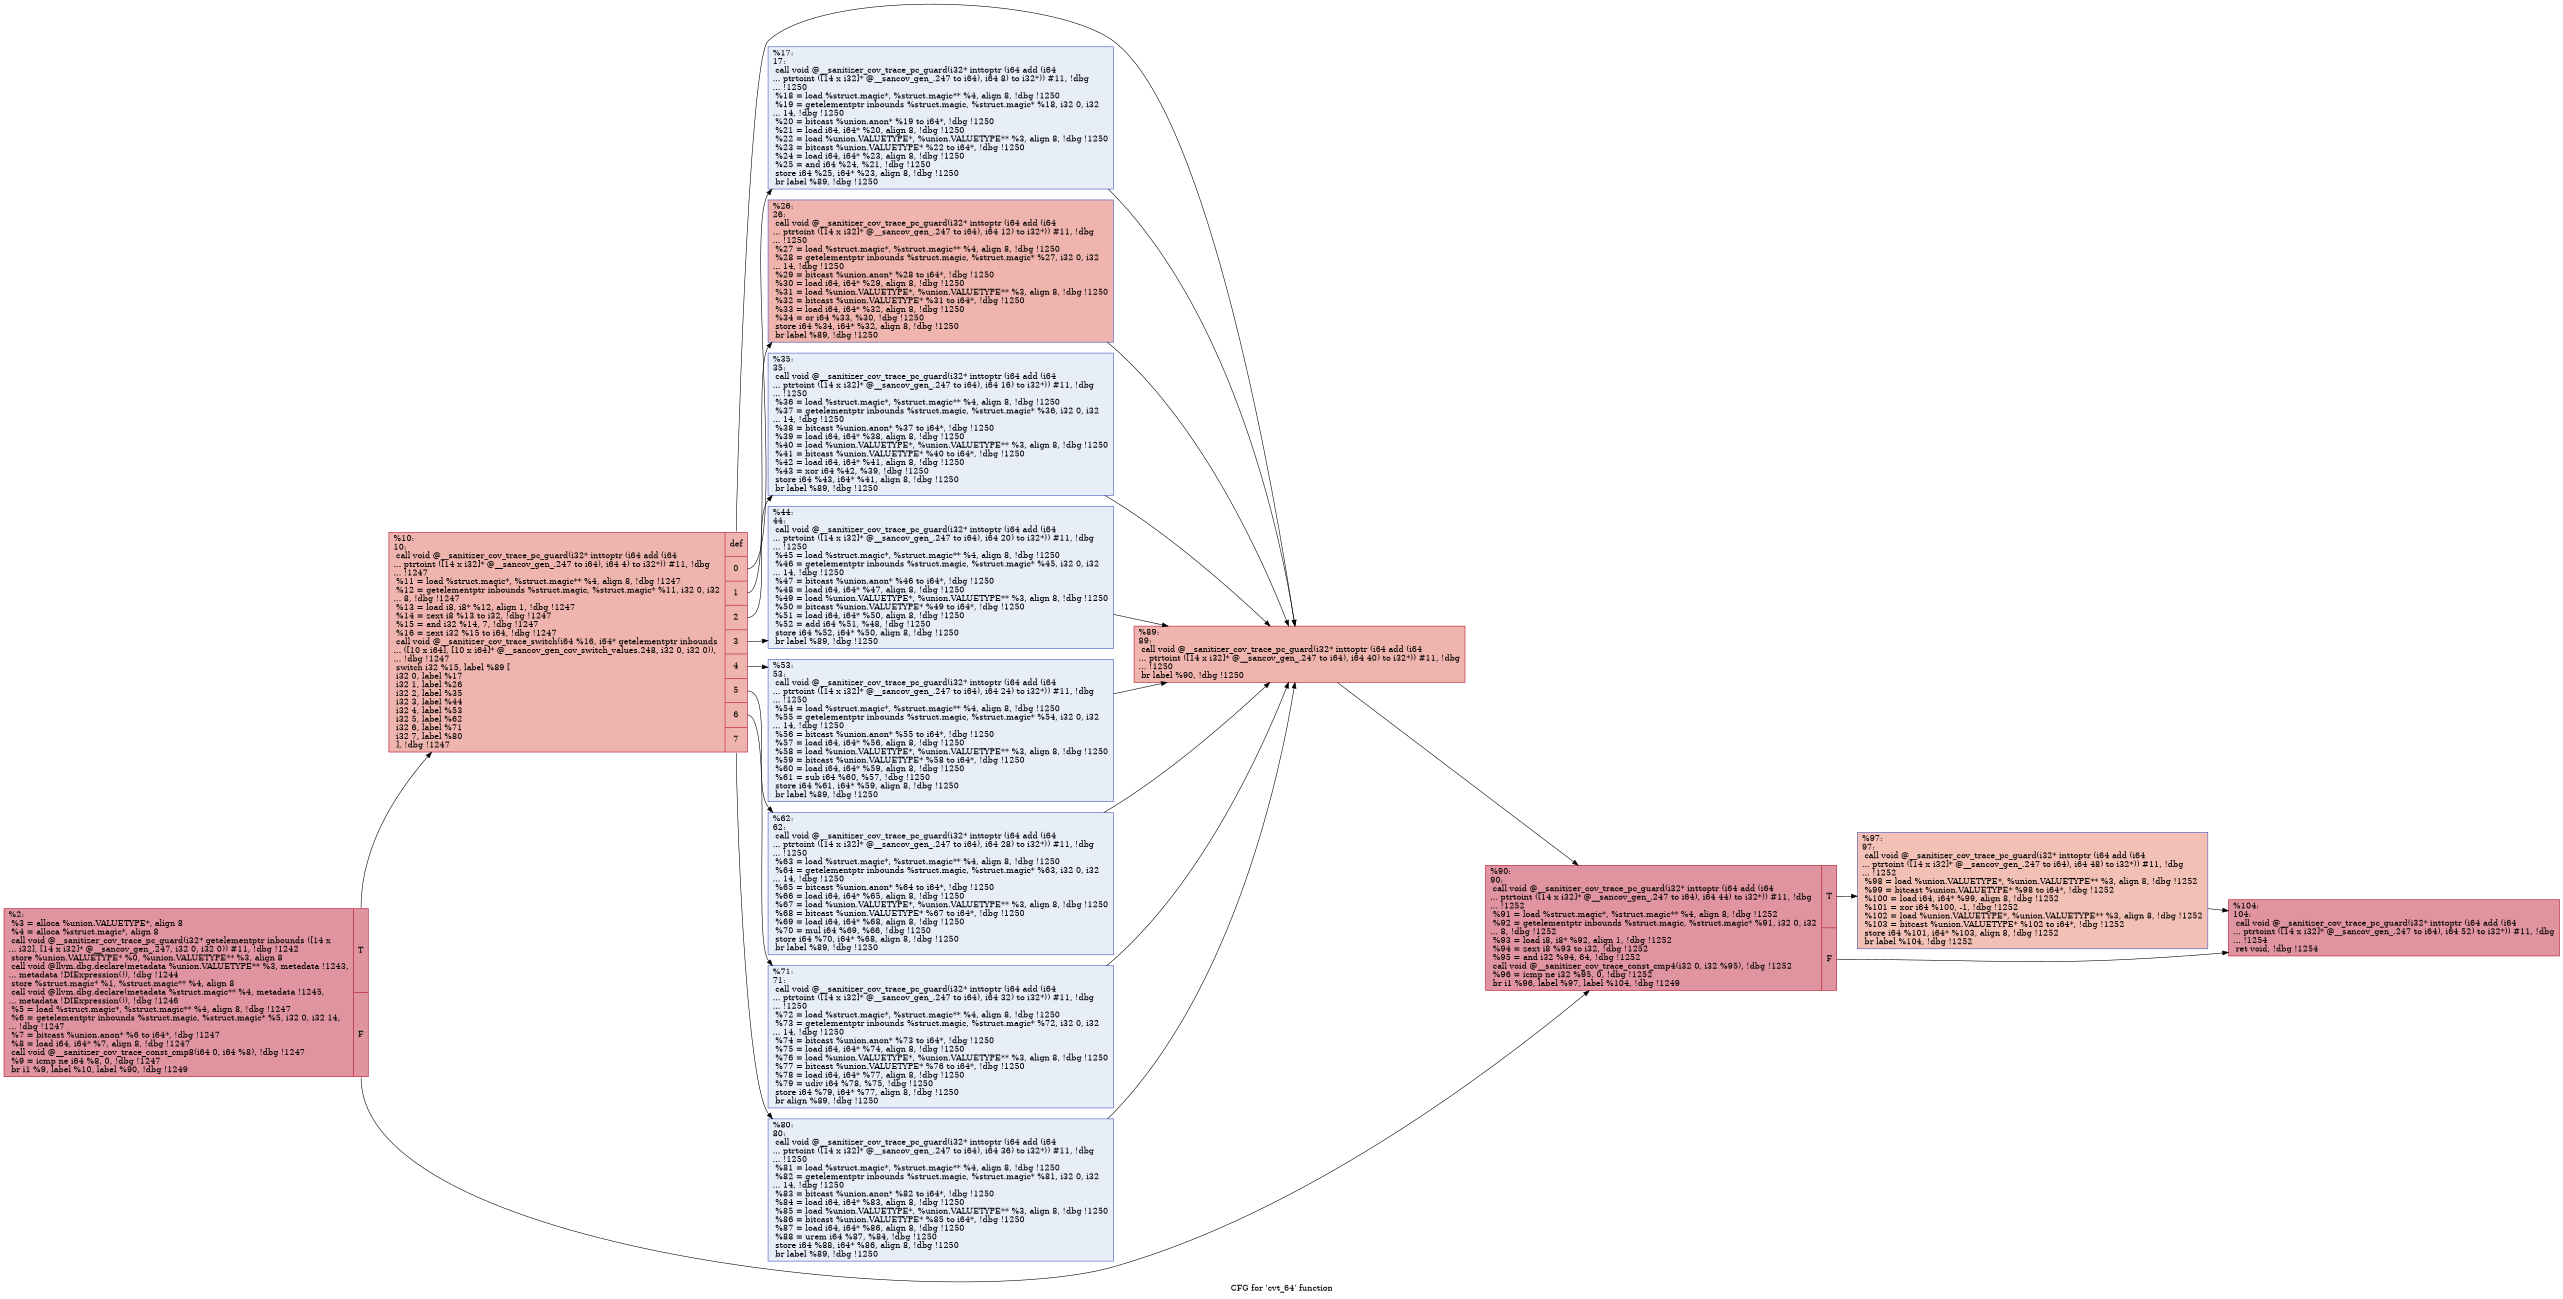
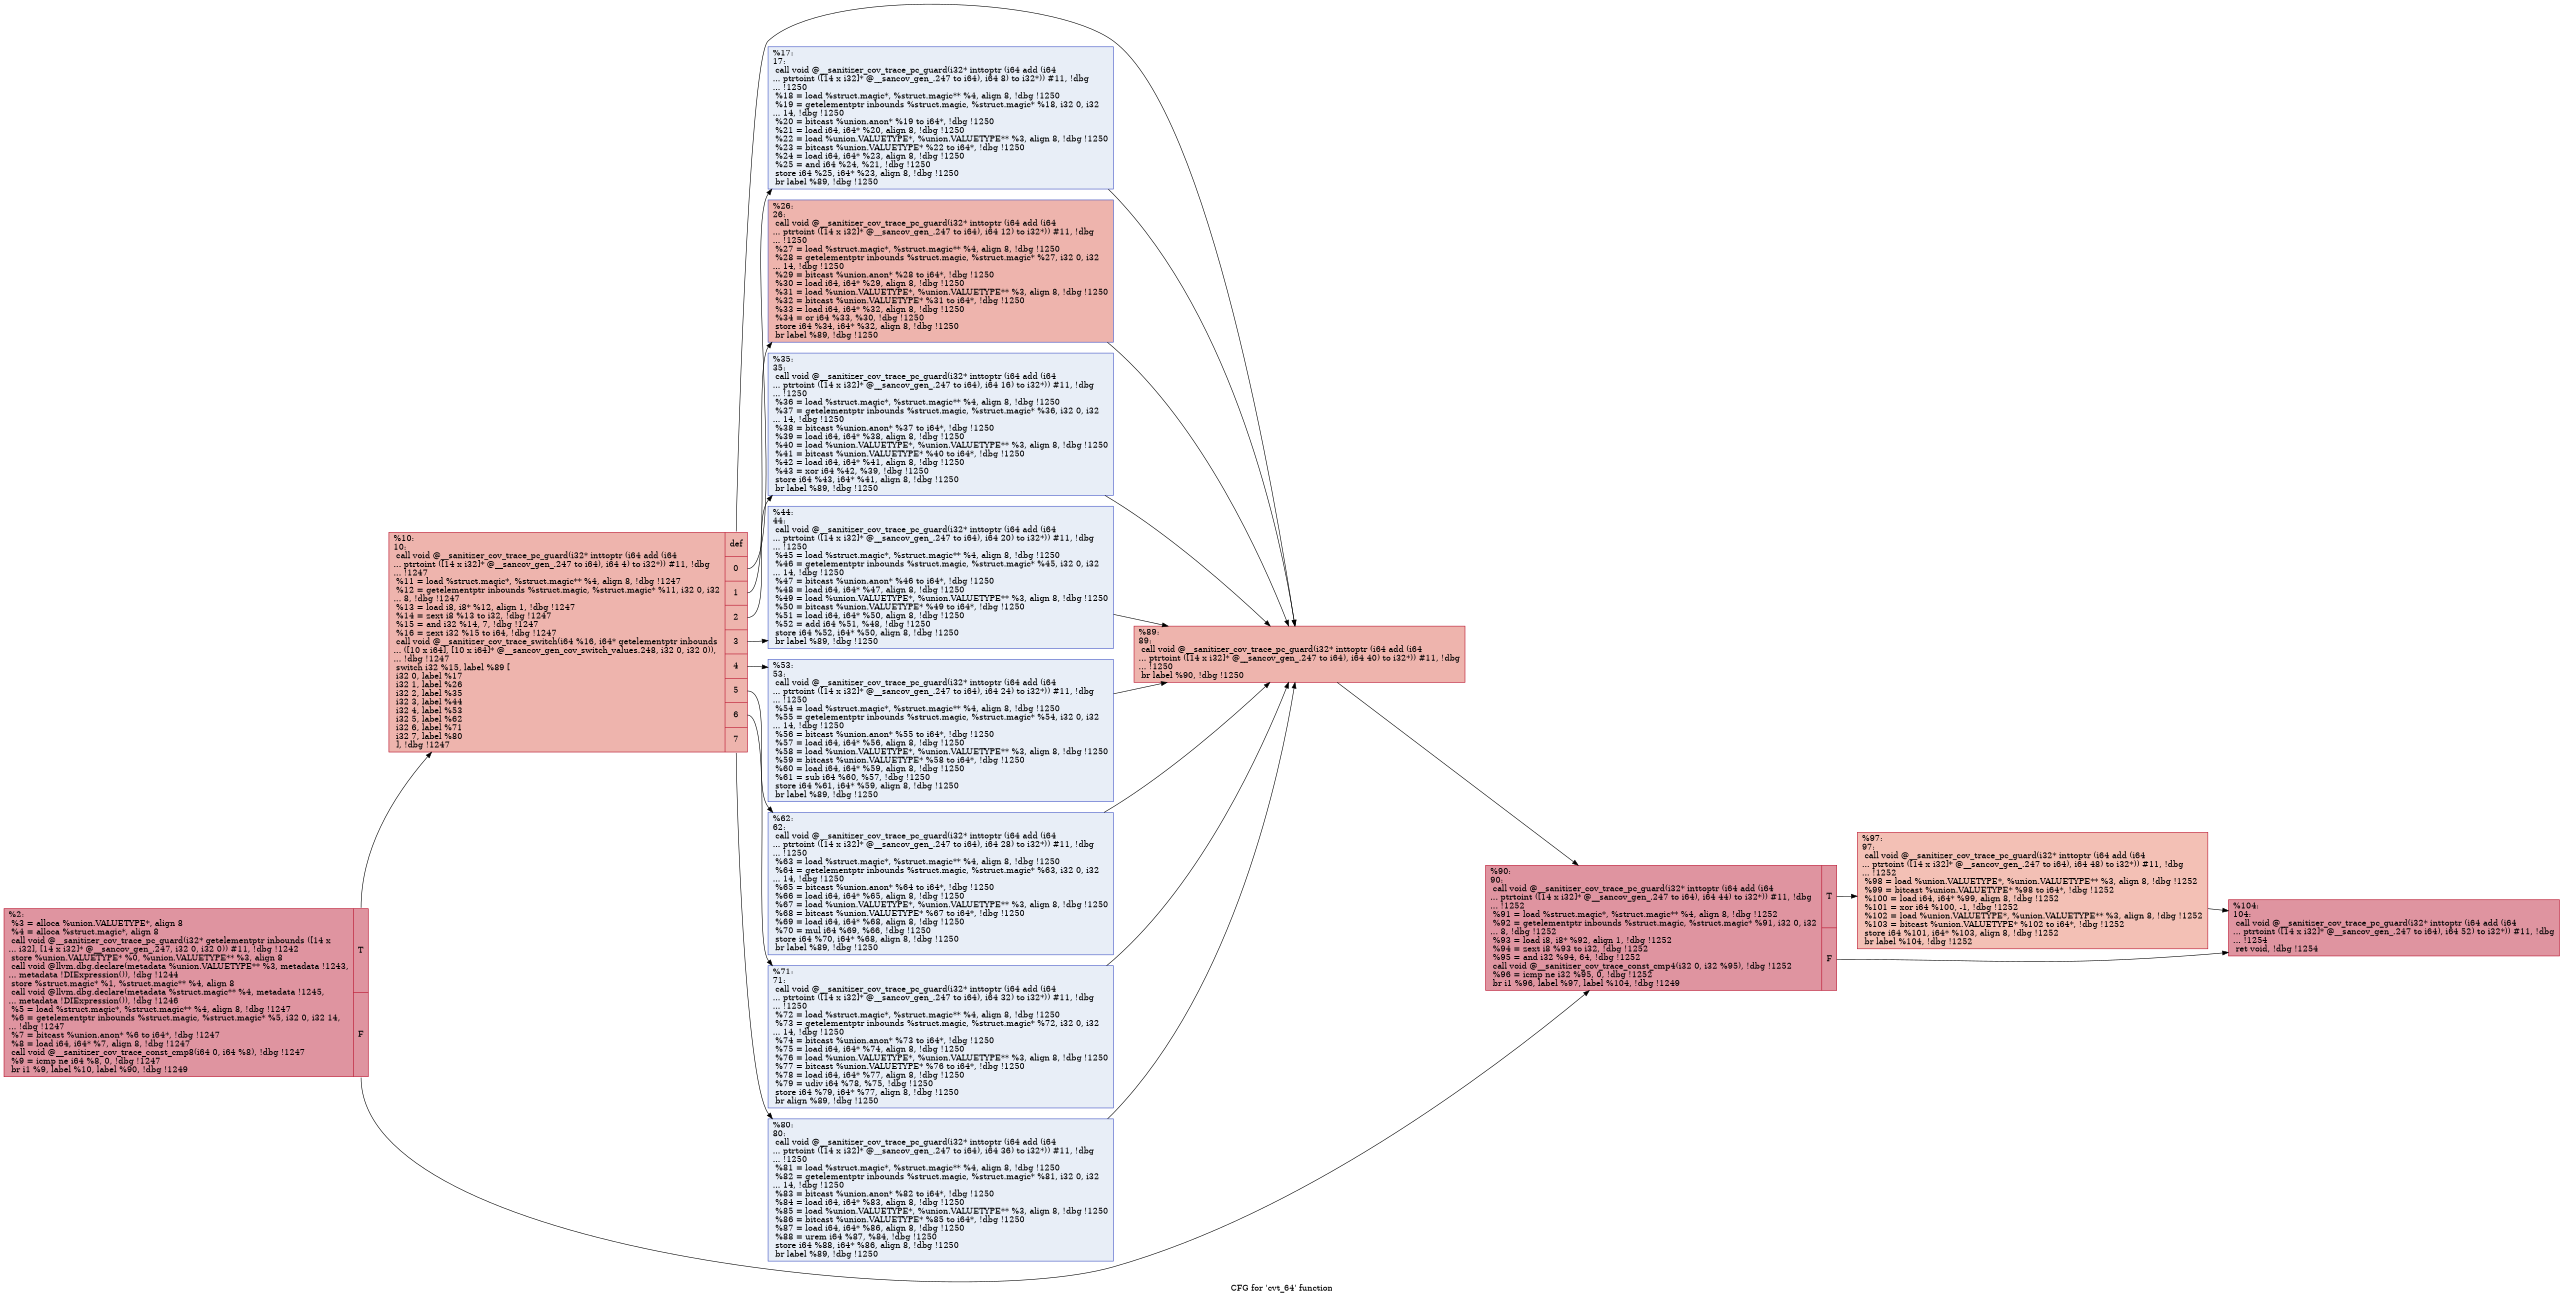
(2033, 891) -> (2033, 891)
